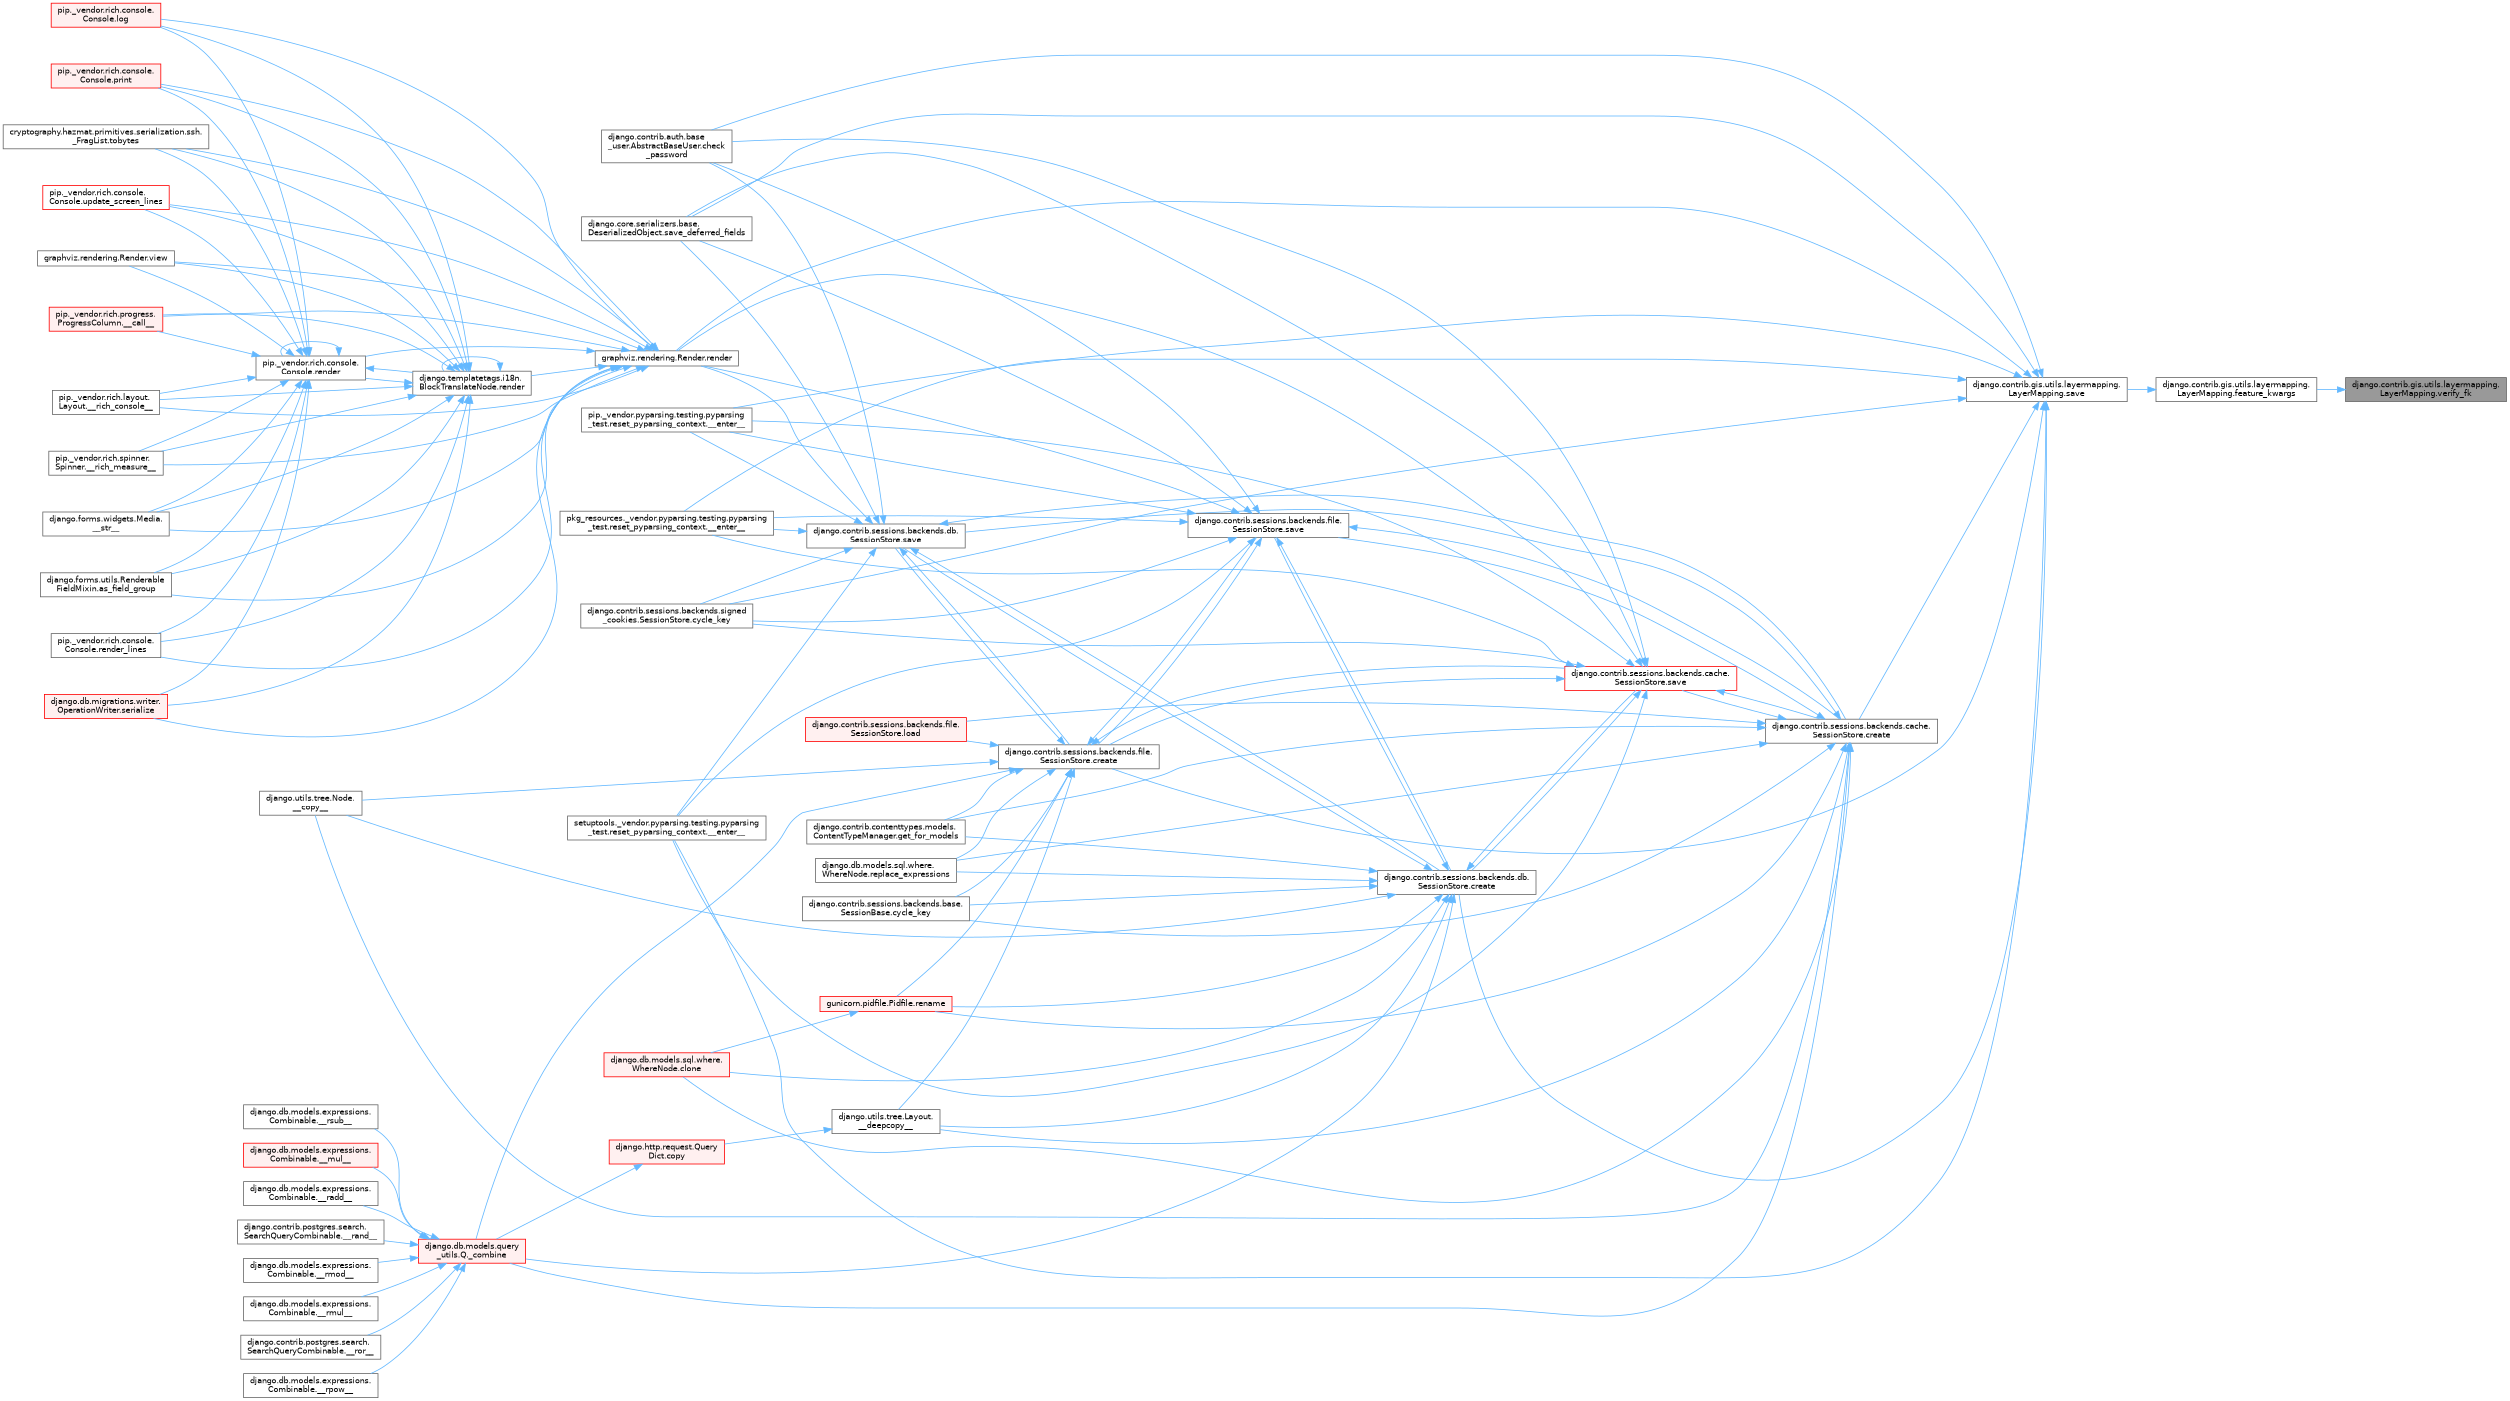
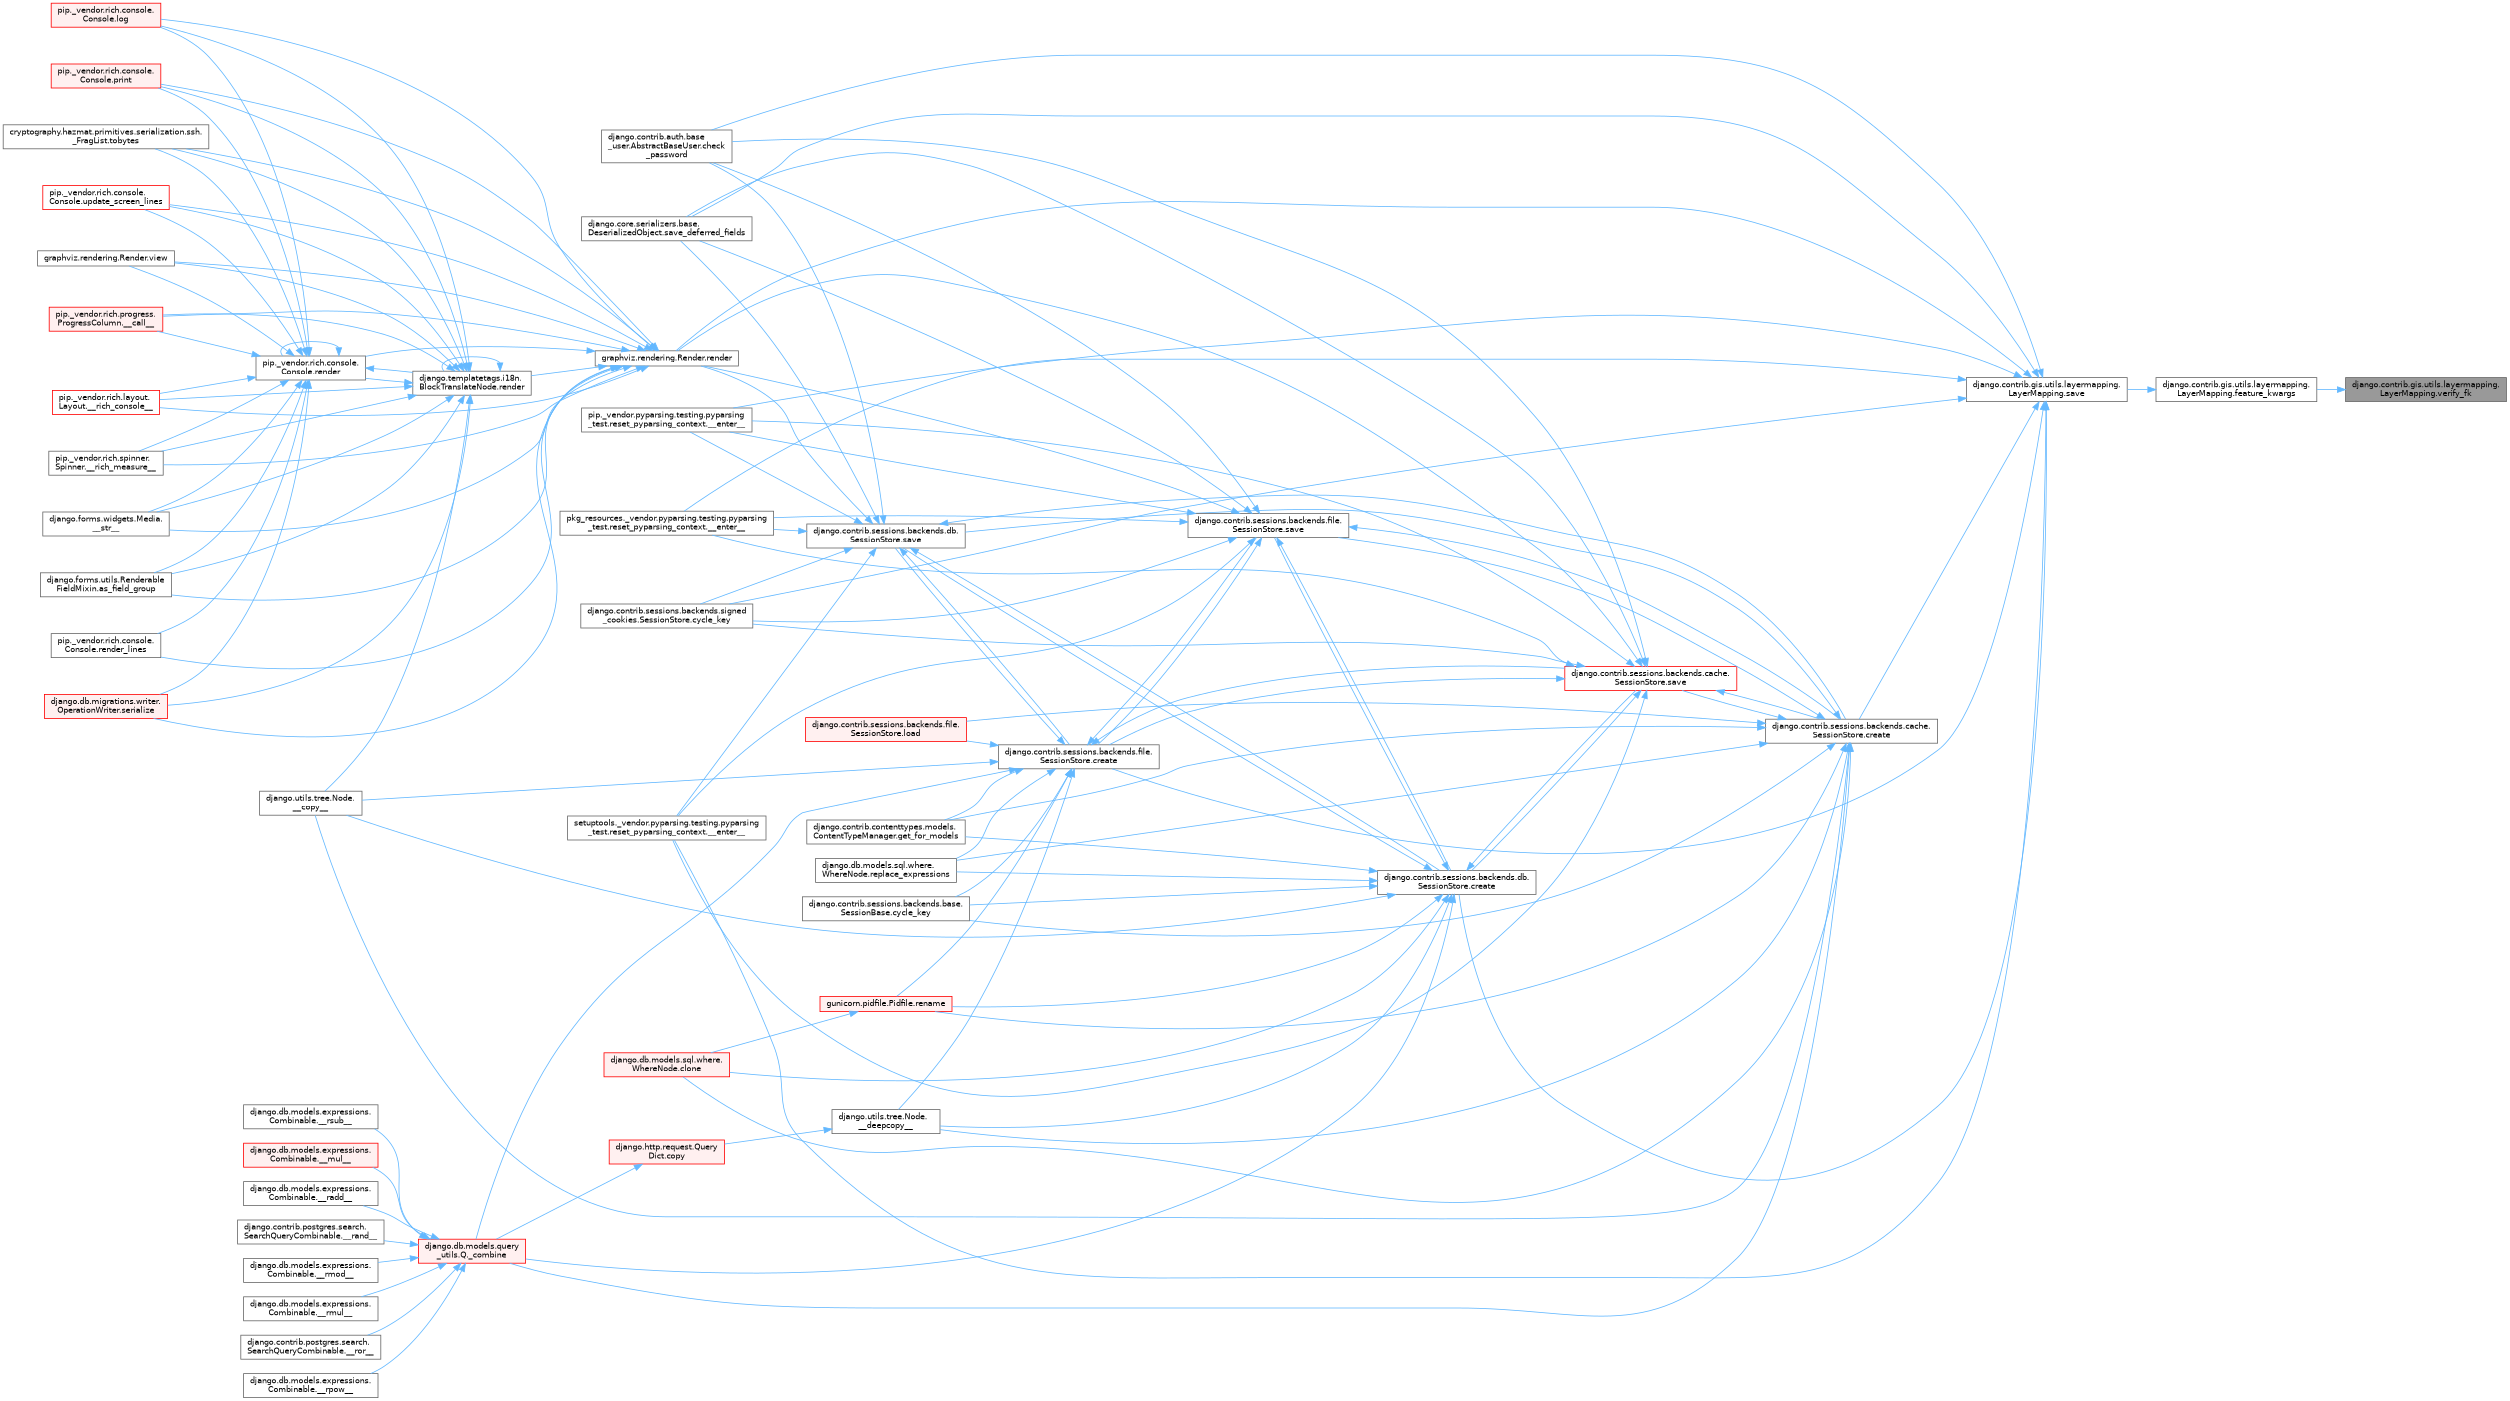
(106, 402) -> (106, 402)
(360, 578) -> (427, 610)
(886, 1122) -> (886, 1122)
